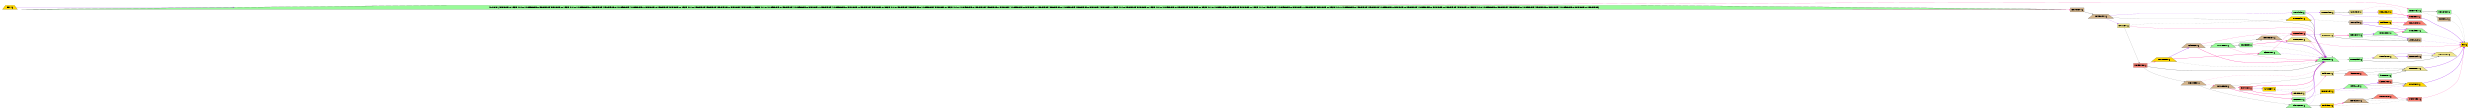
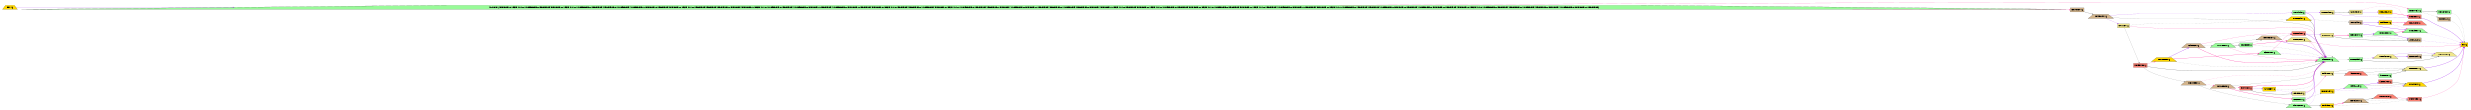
(2271, 94) -> (2271, 94)
